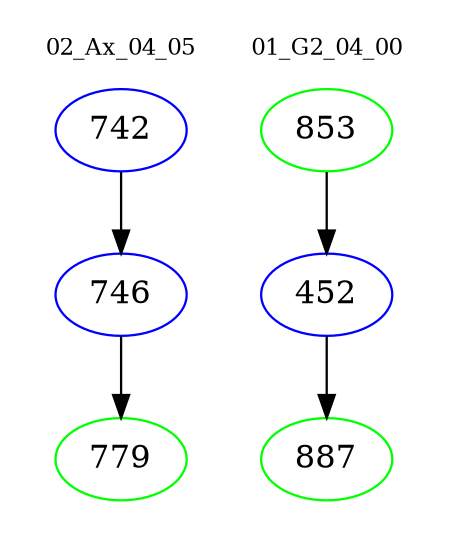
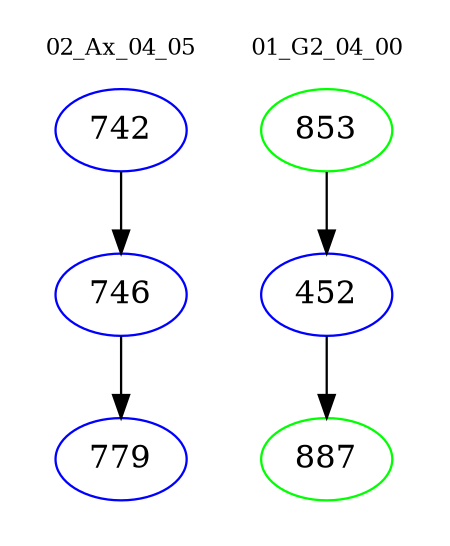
(121, 459) -> (121, 459)
